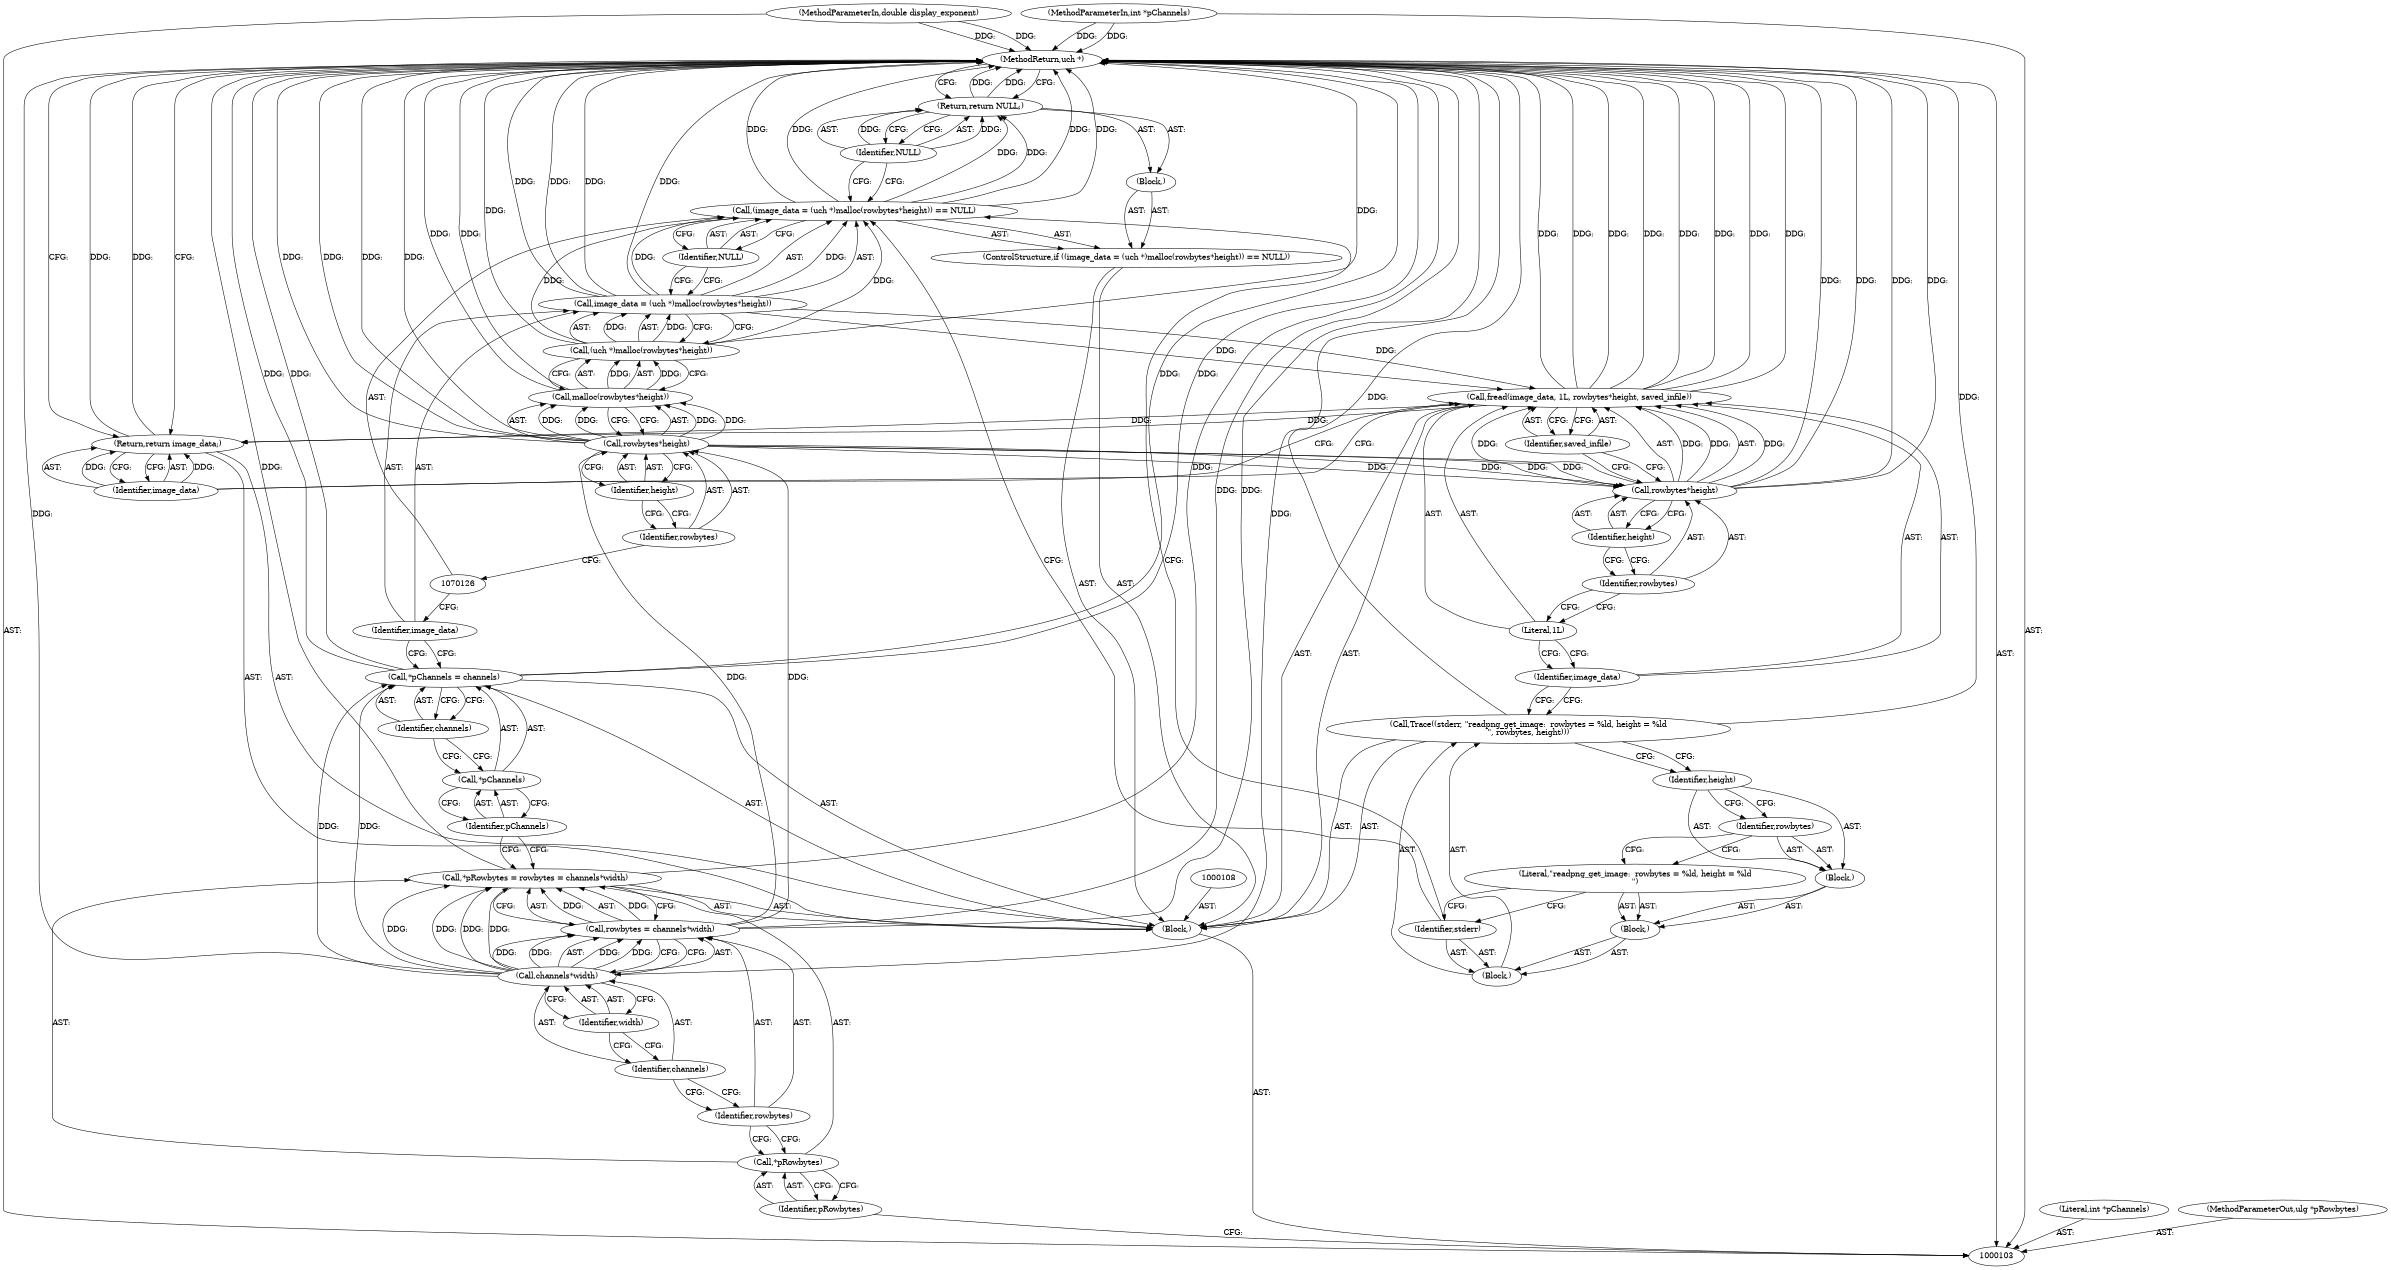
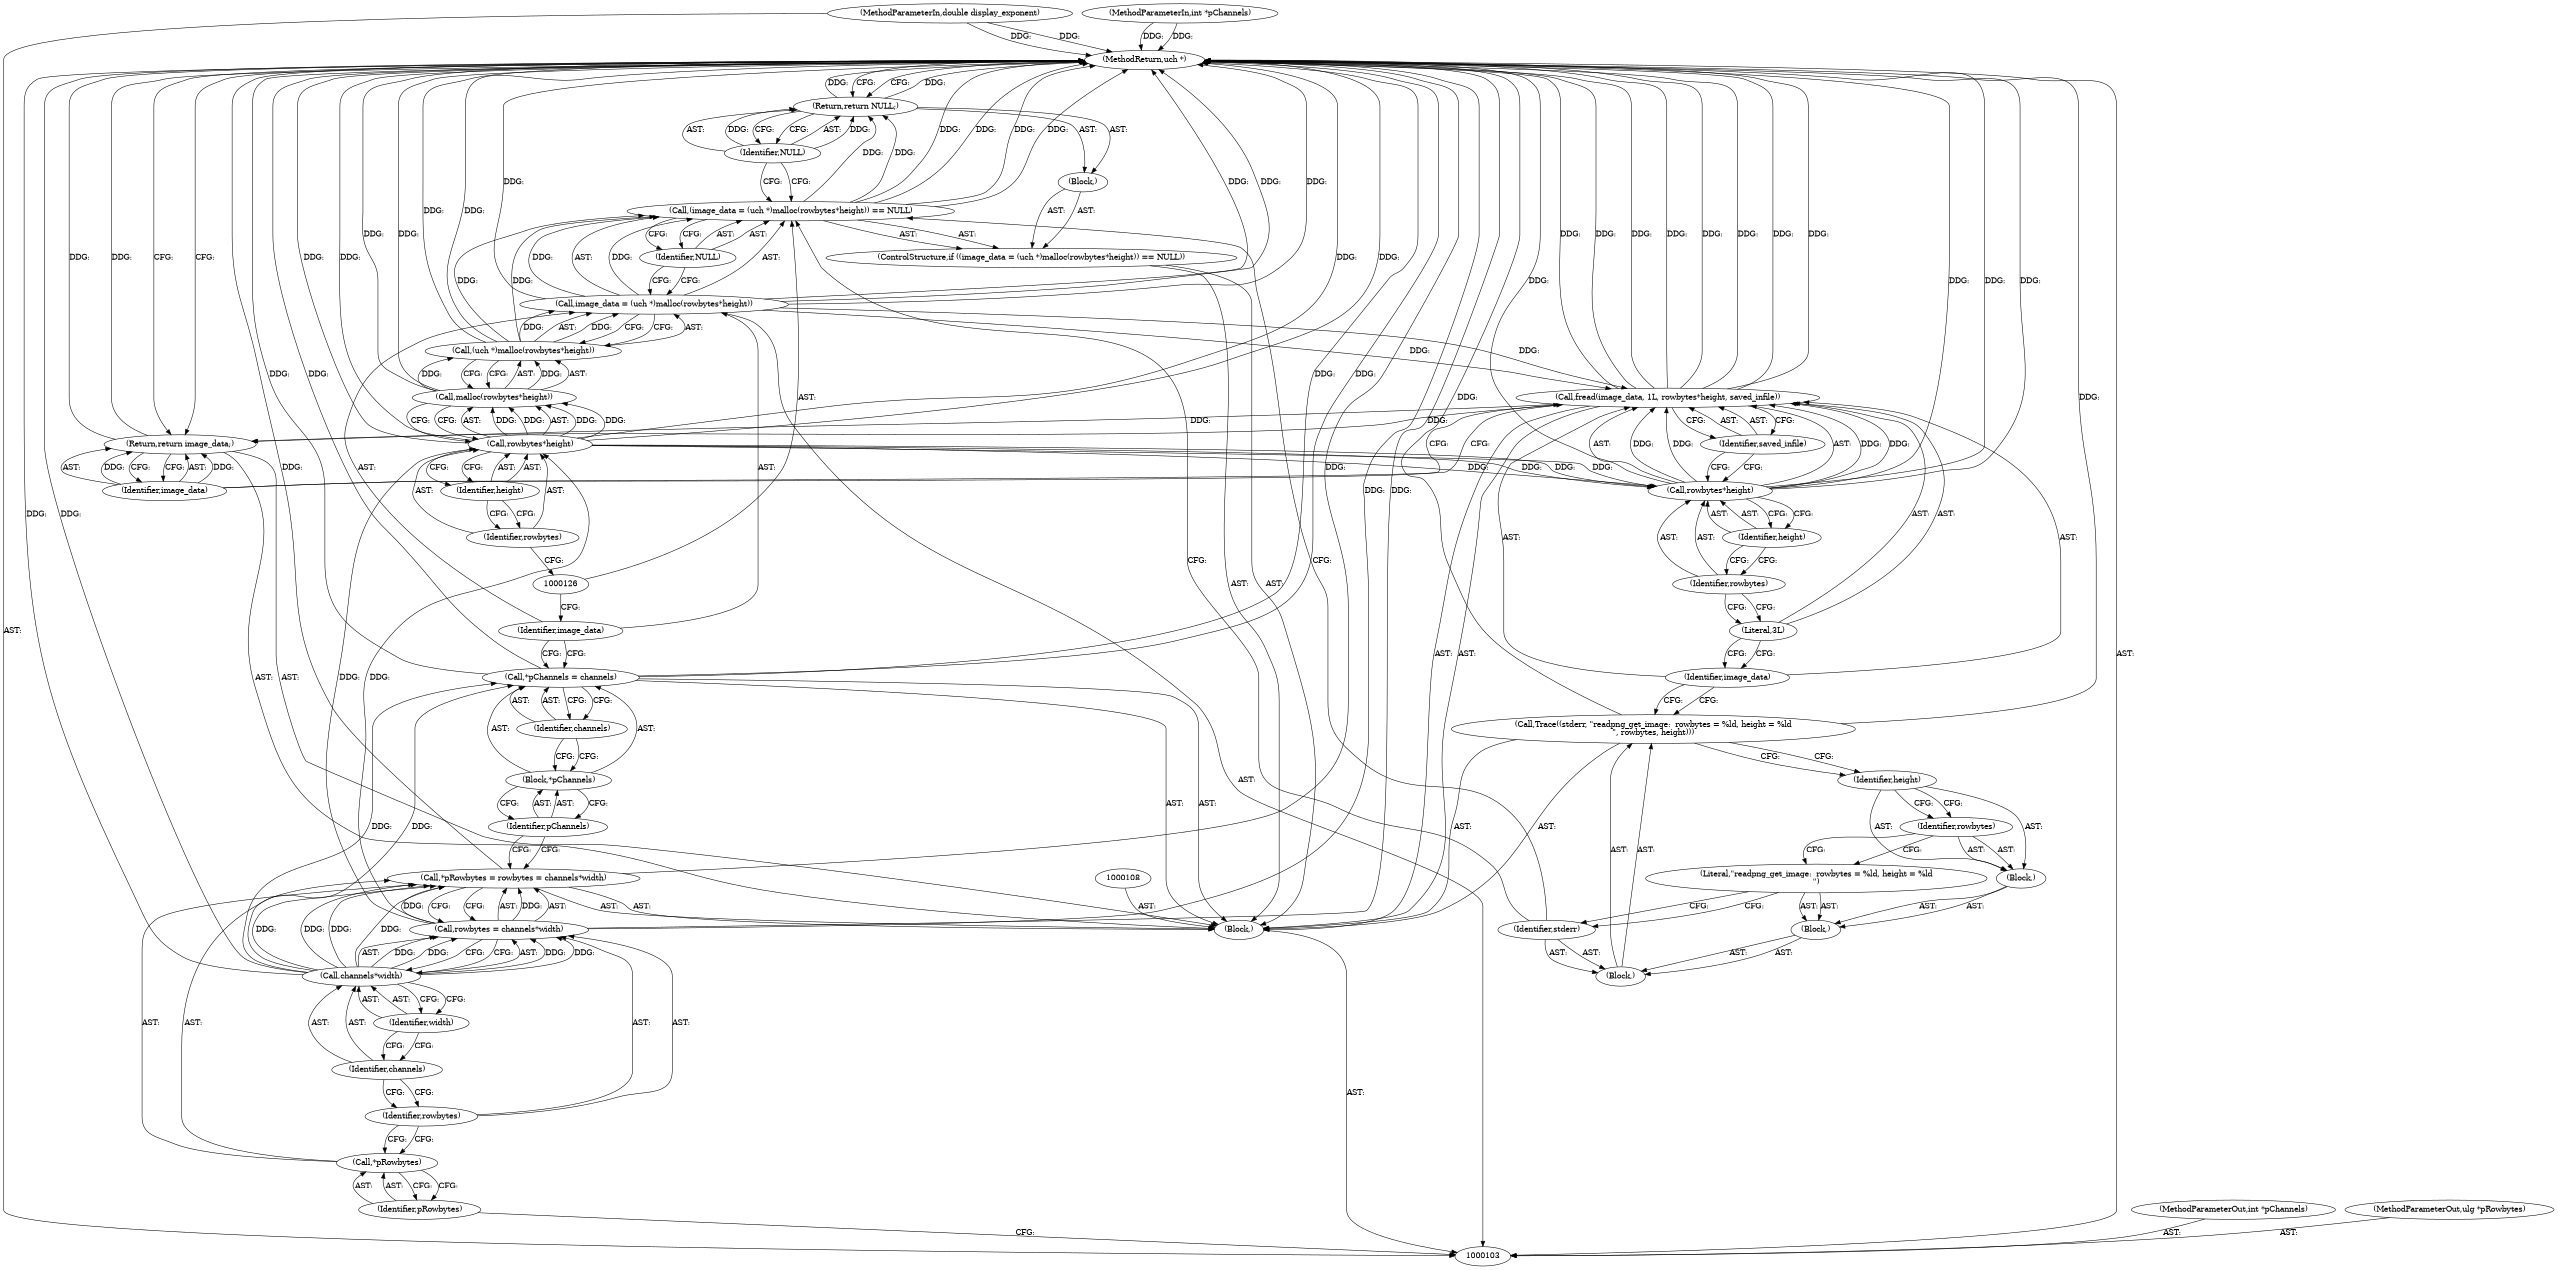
(2025, 247) -> (1213, 730)
(458, 584) -> (561, 584)
(1543, 631) -> (1763, 631)
(492, 780) -> (559, 780)
(2104, 1210) -> (2233, 1210)
